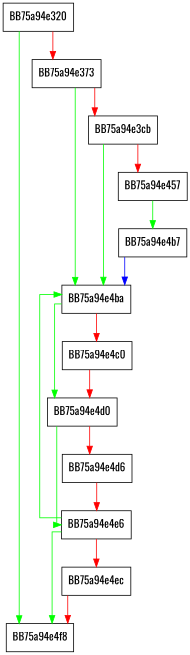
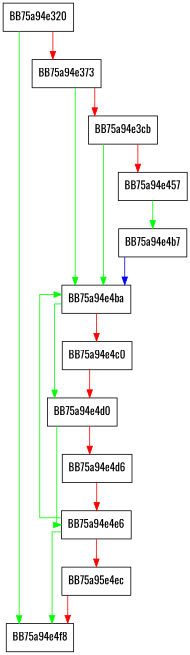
(96, 581) -> (96, 581)
